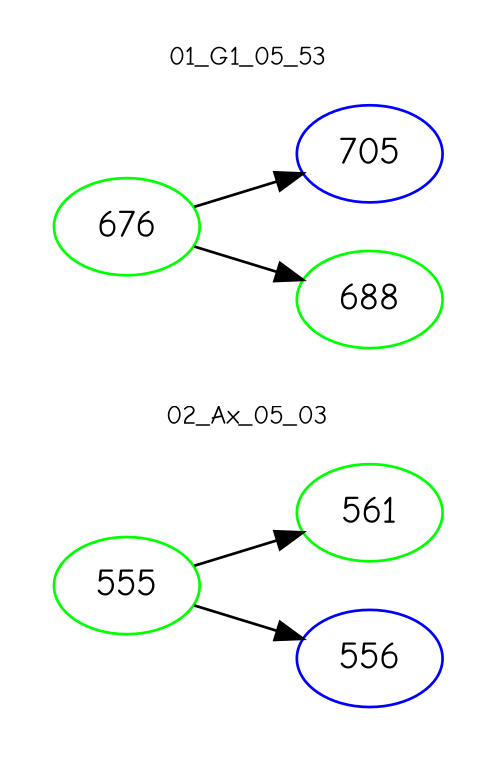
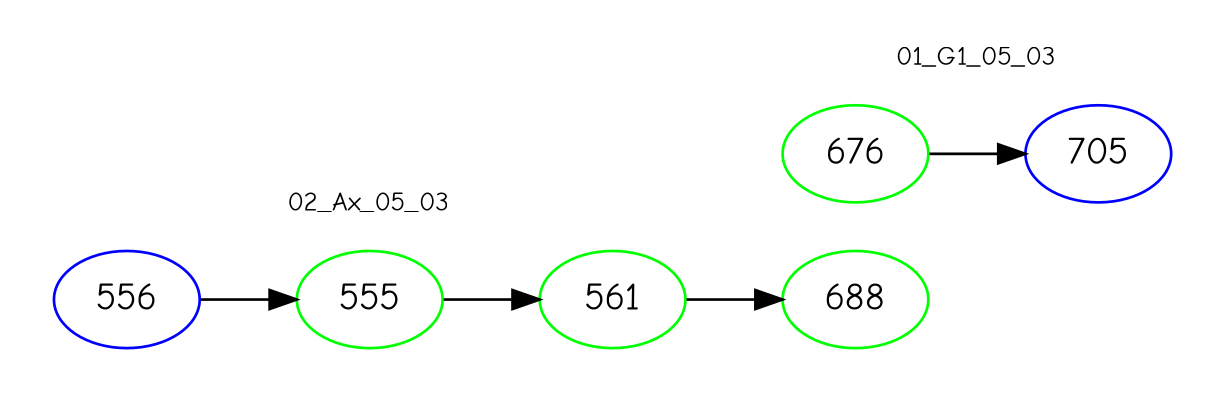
(248, 58) -> (977, 58)
(236, 259) -> (724, 300)
(236, 618) -> (235, 300)
